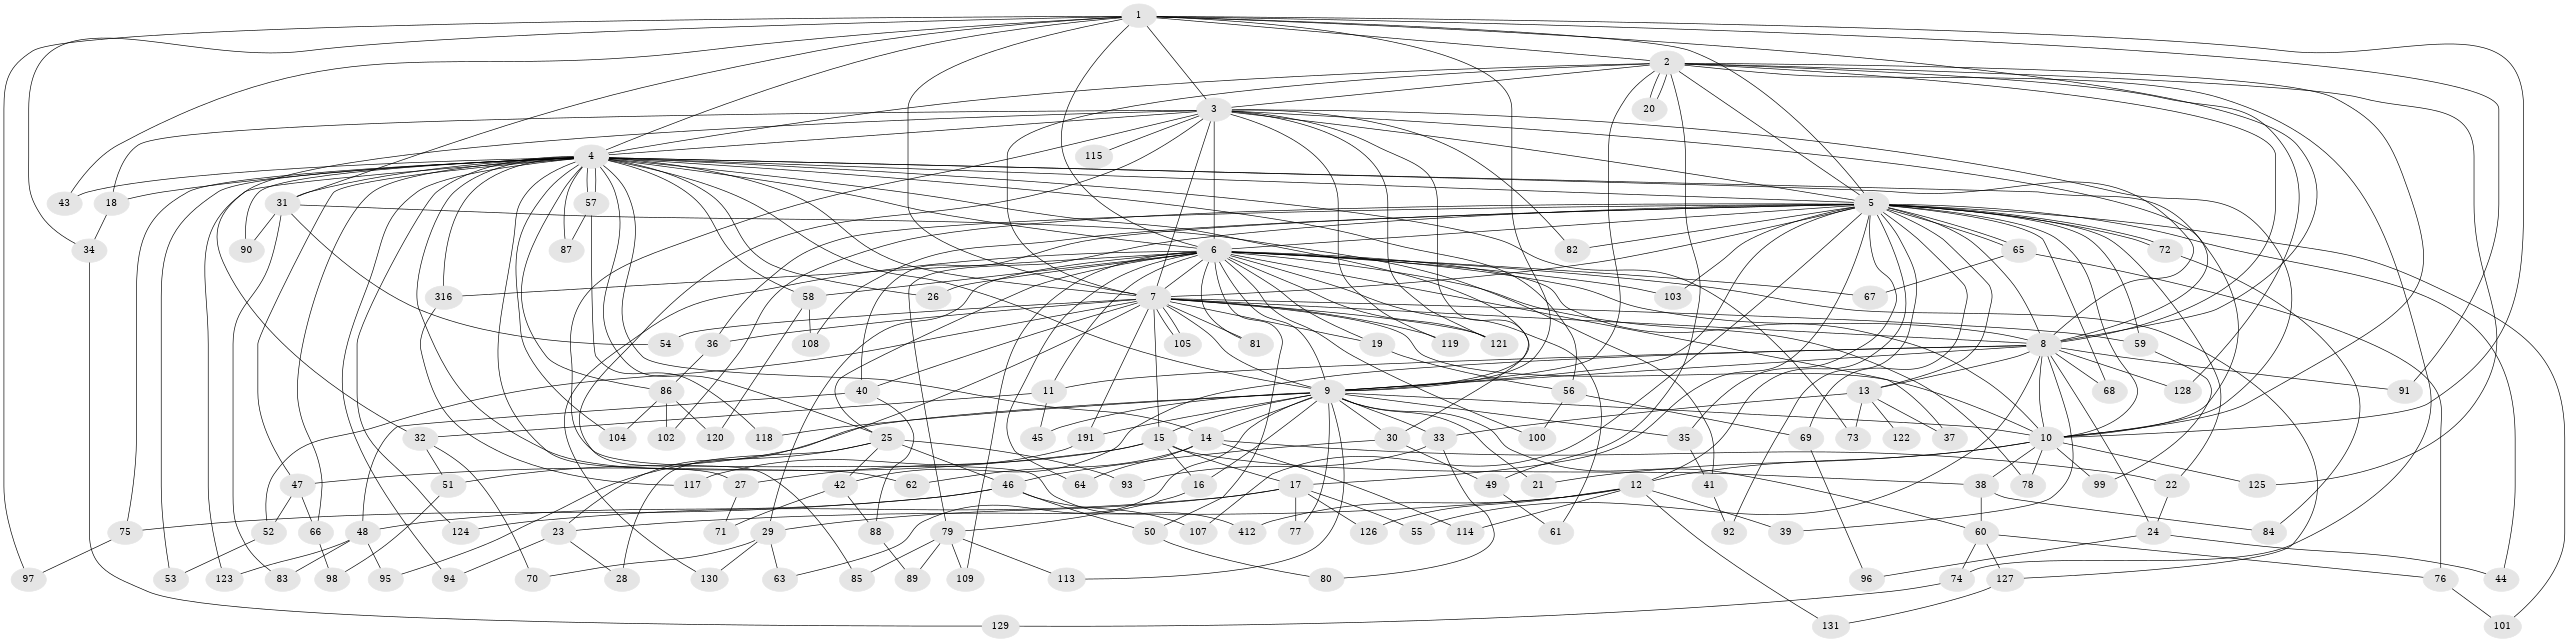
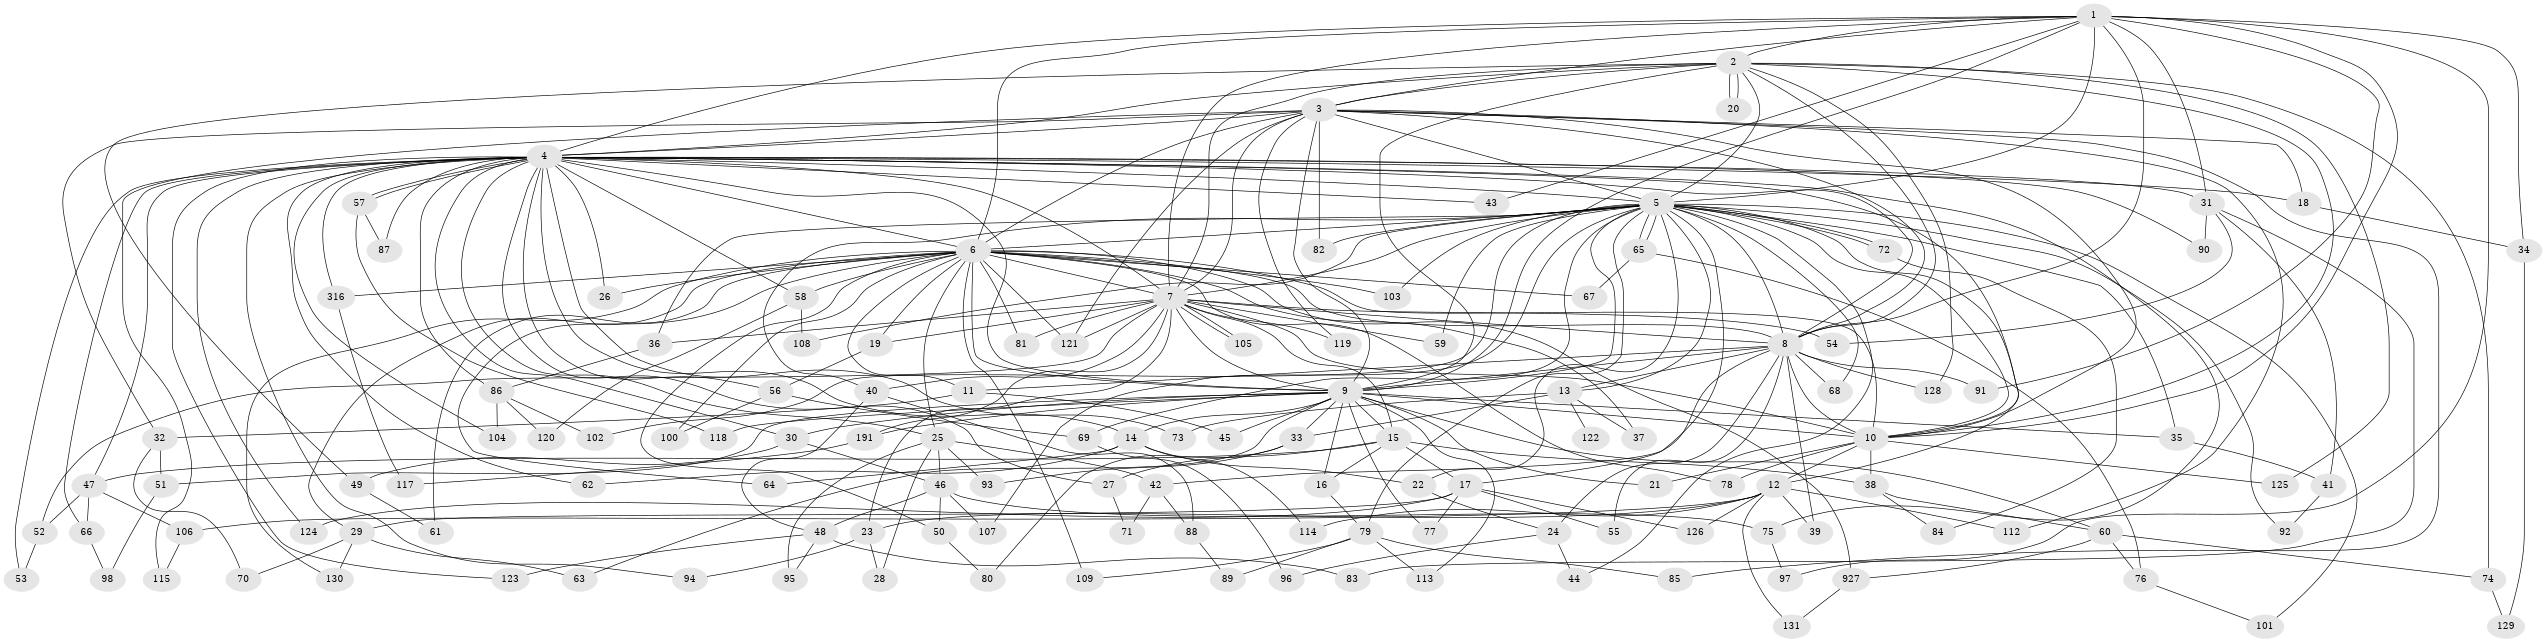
(2100, 486) -> none
none -> (185, 533)
(1247, 533) -> (2012, 533)
(2005, 580) -> (1851, 580)
